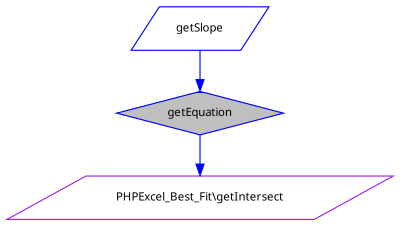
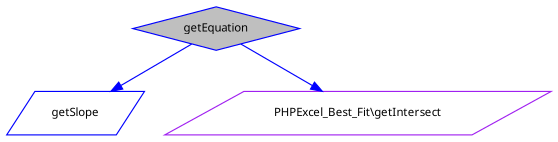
(200, 65) -> (156, 65)
